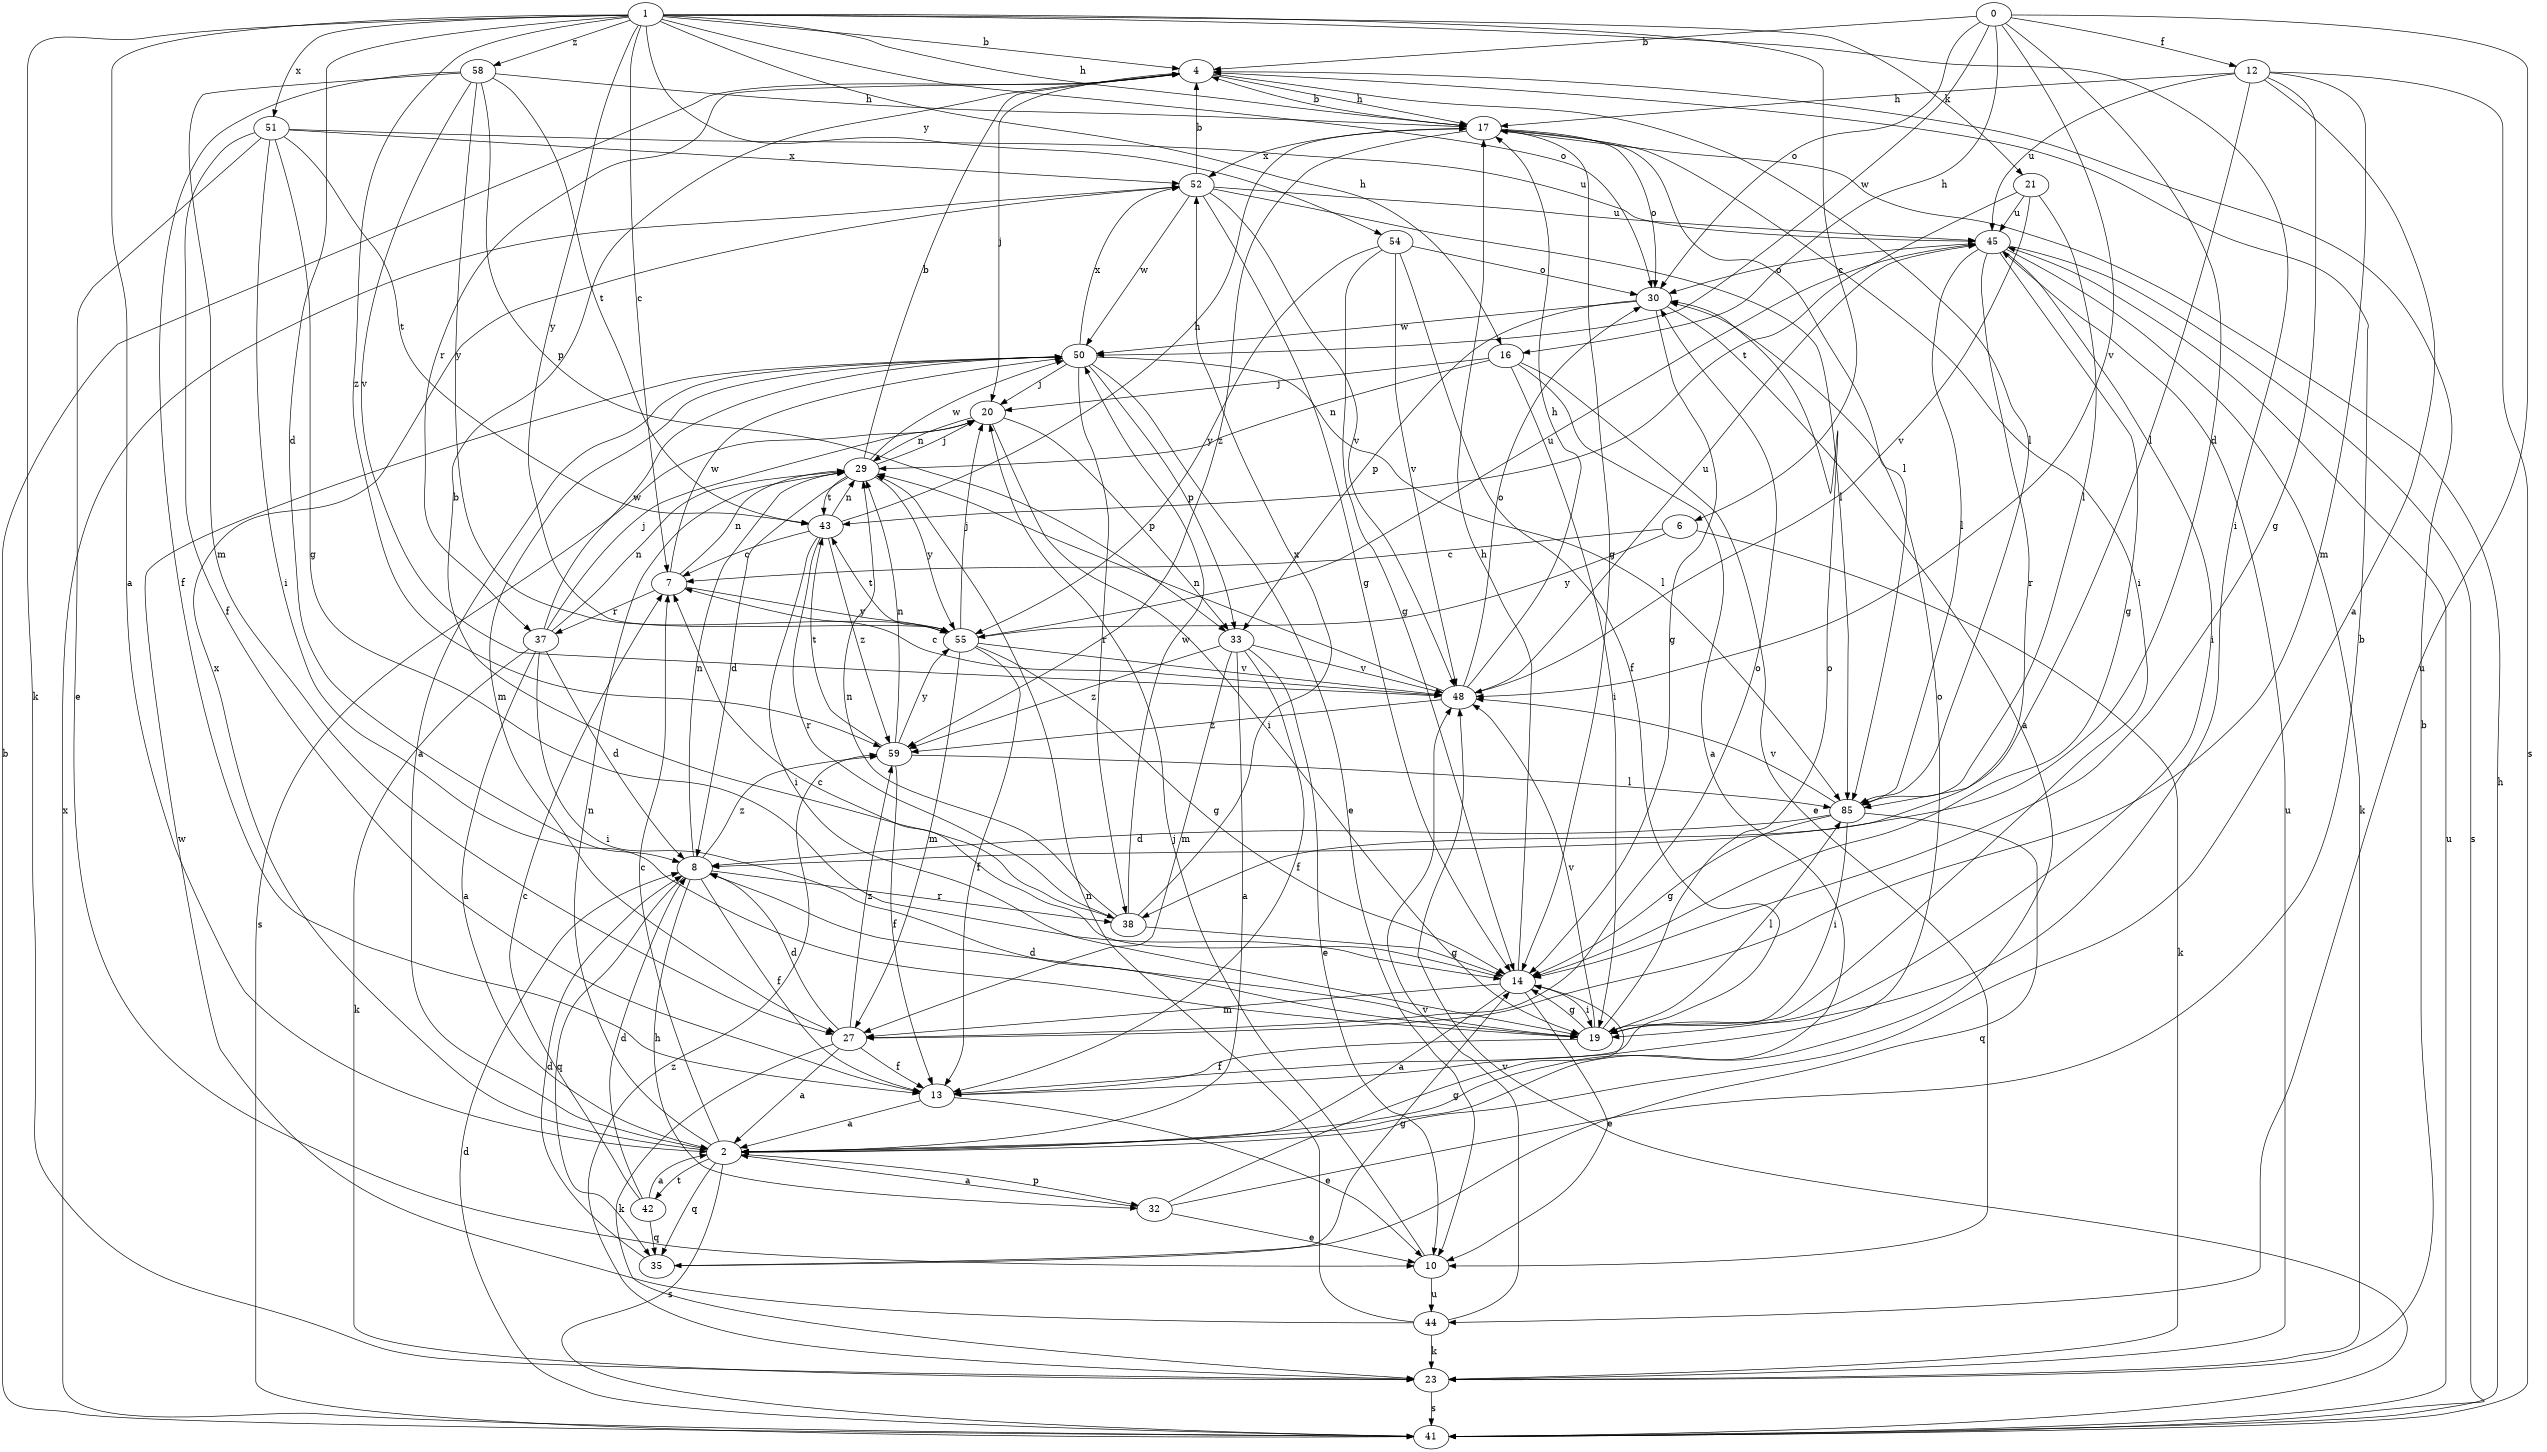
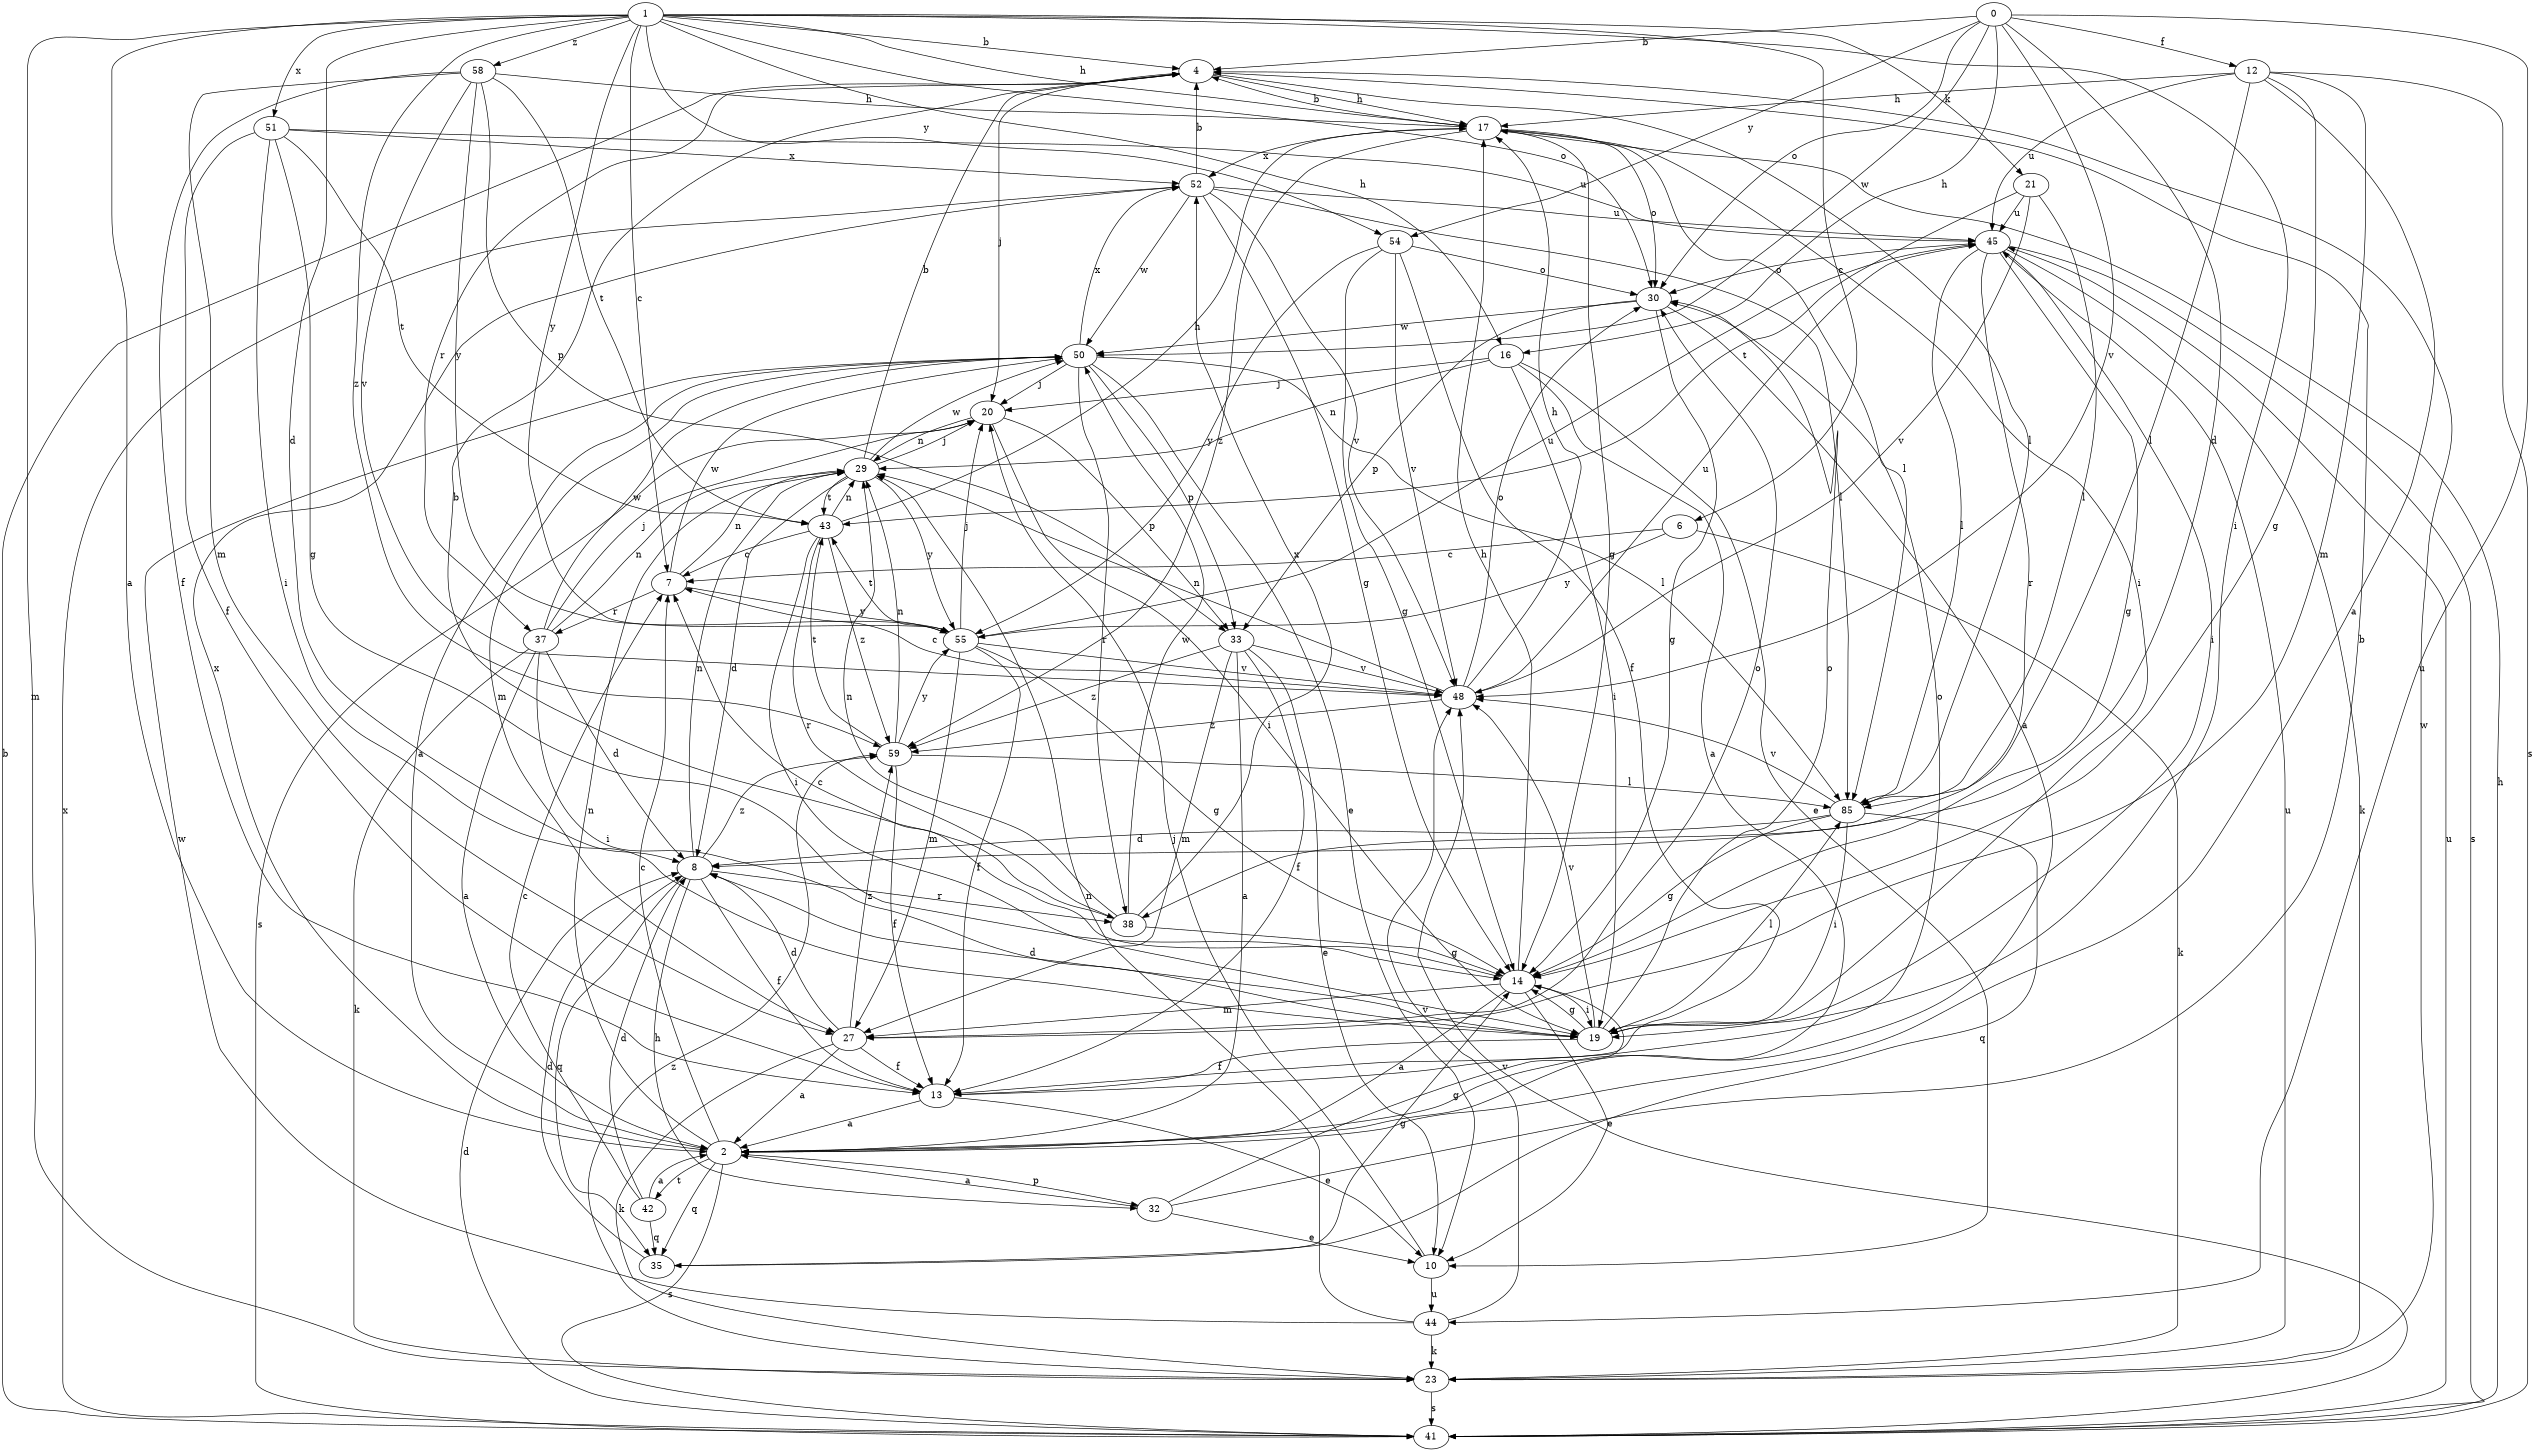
none -> (1701, 137)
(36, 697) -> (36, 697)
(2424, 726) -> (2424, 726)
(275, 1130) -> none
